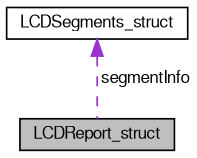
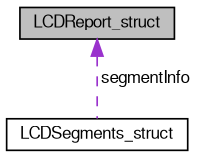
(97, 87) -> (97, 87)
